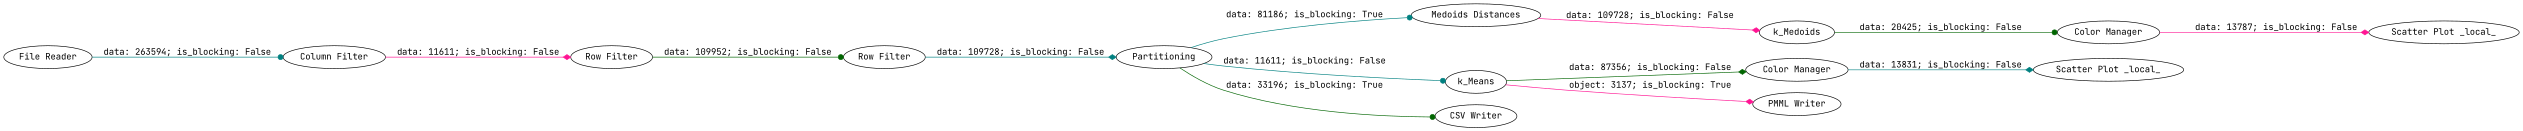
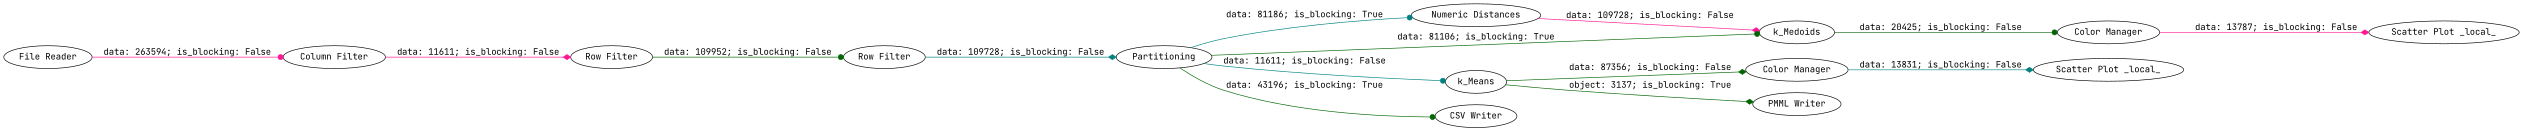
(1476, 15) -> (1476, 15)
none -> (1483, 45)
(185, 57) -> (185, 57)
(1305, 85) -> (1305, 85)
(1626, 94) -> (1626, 94)
